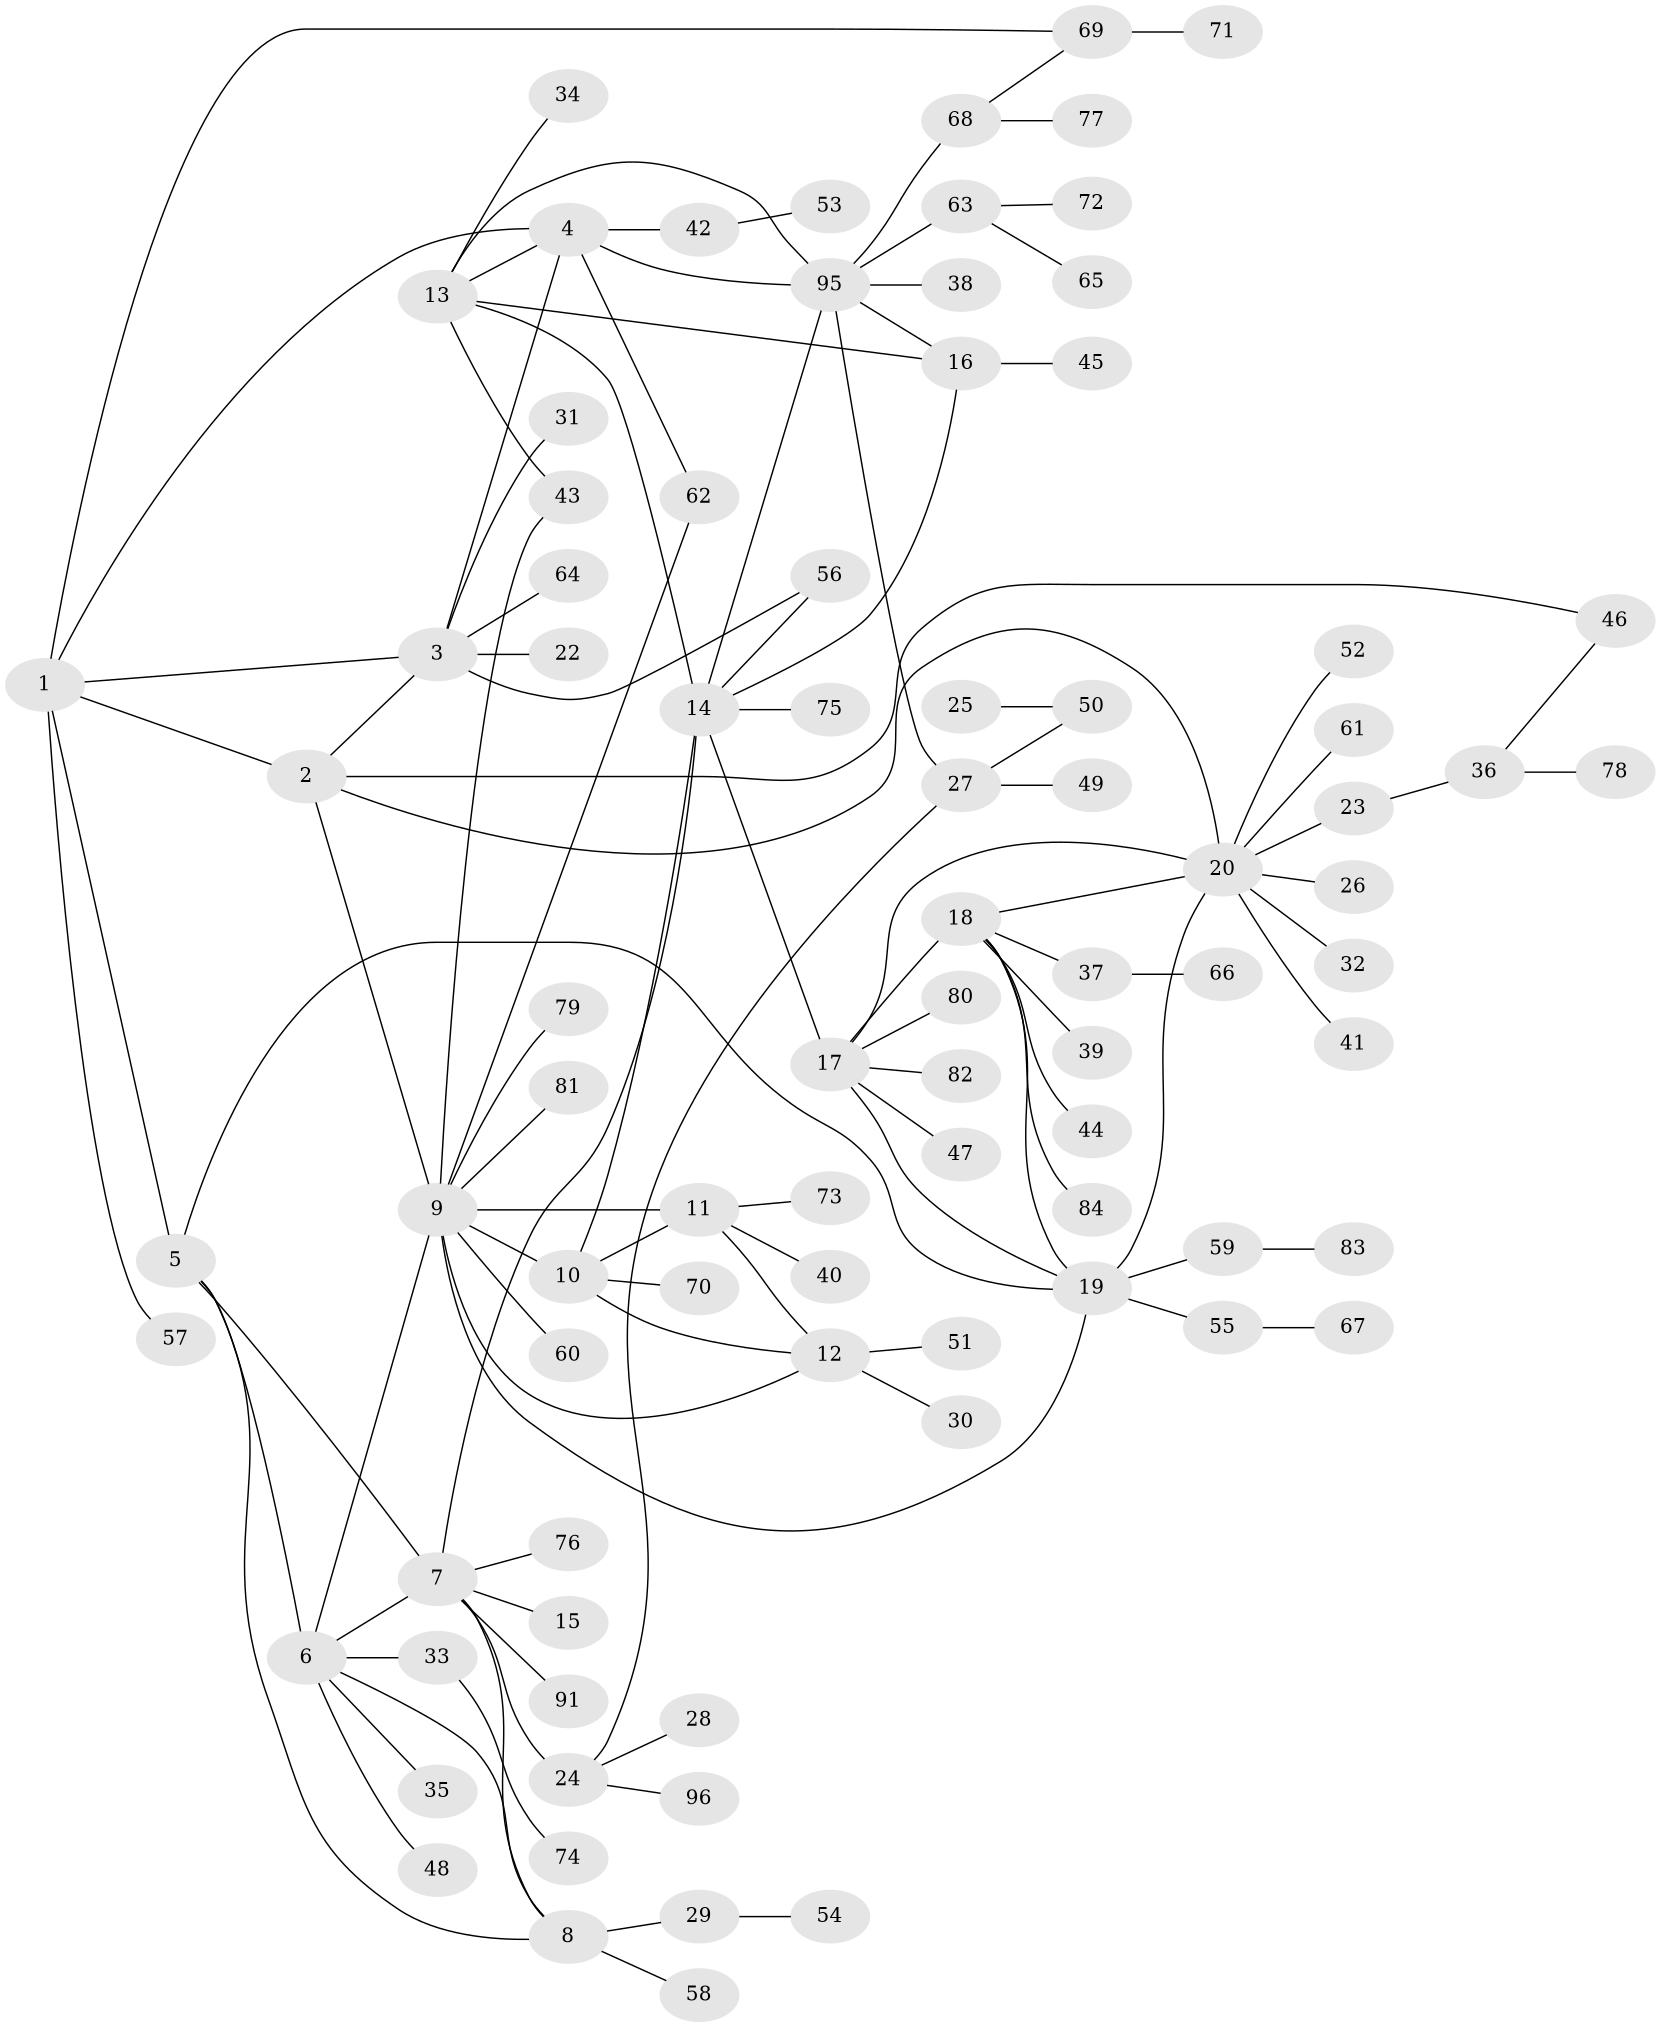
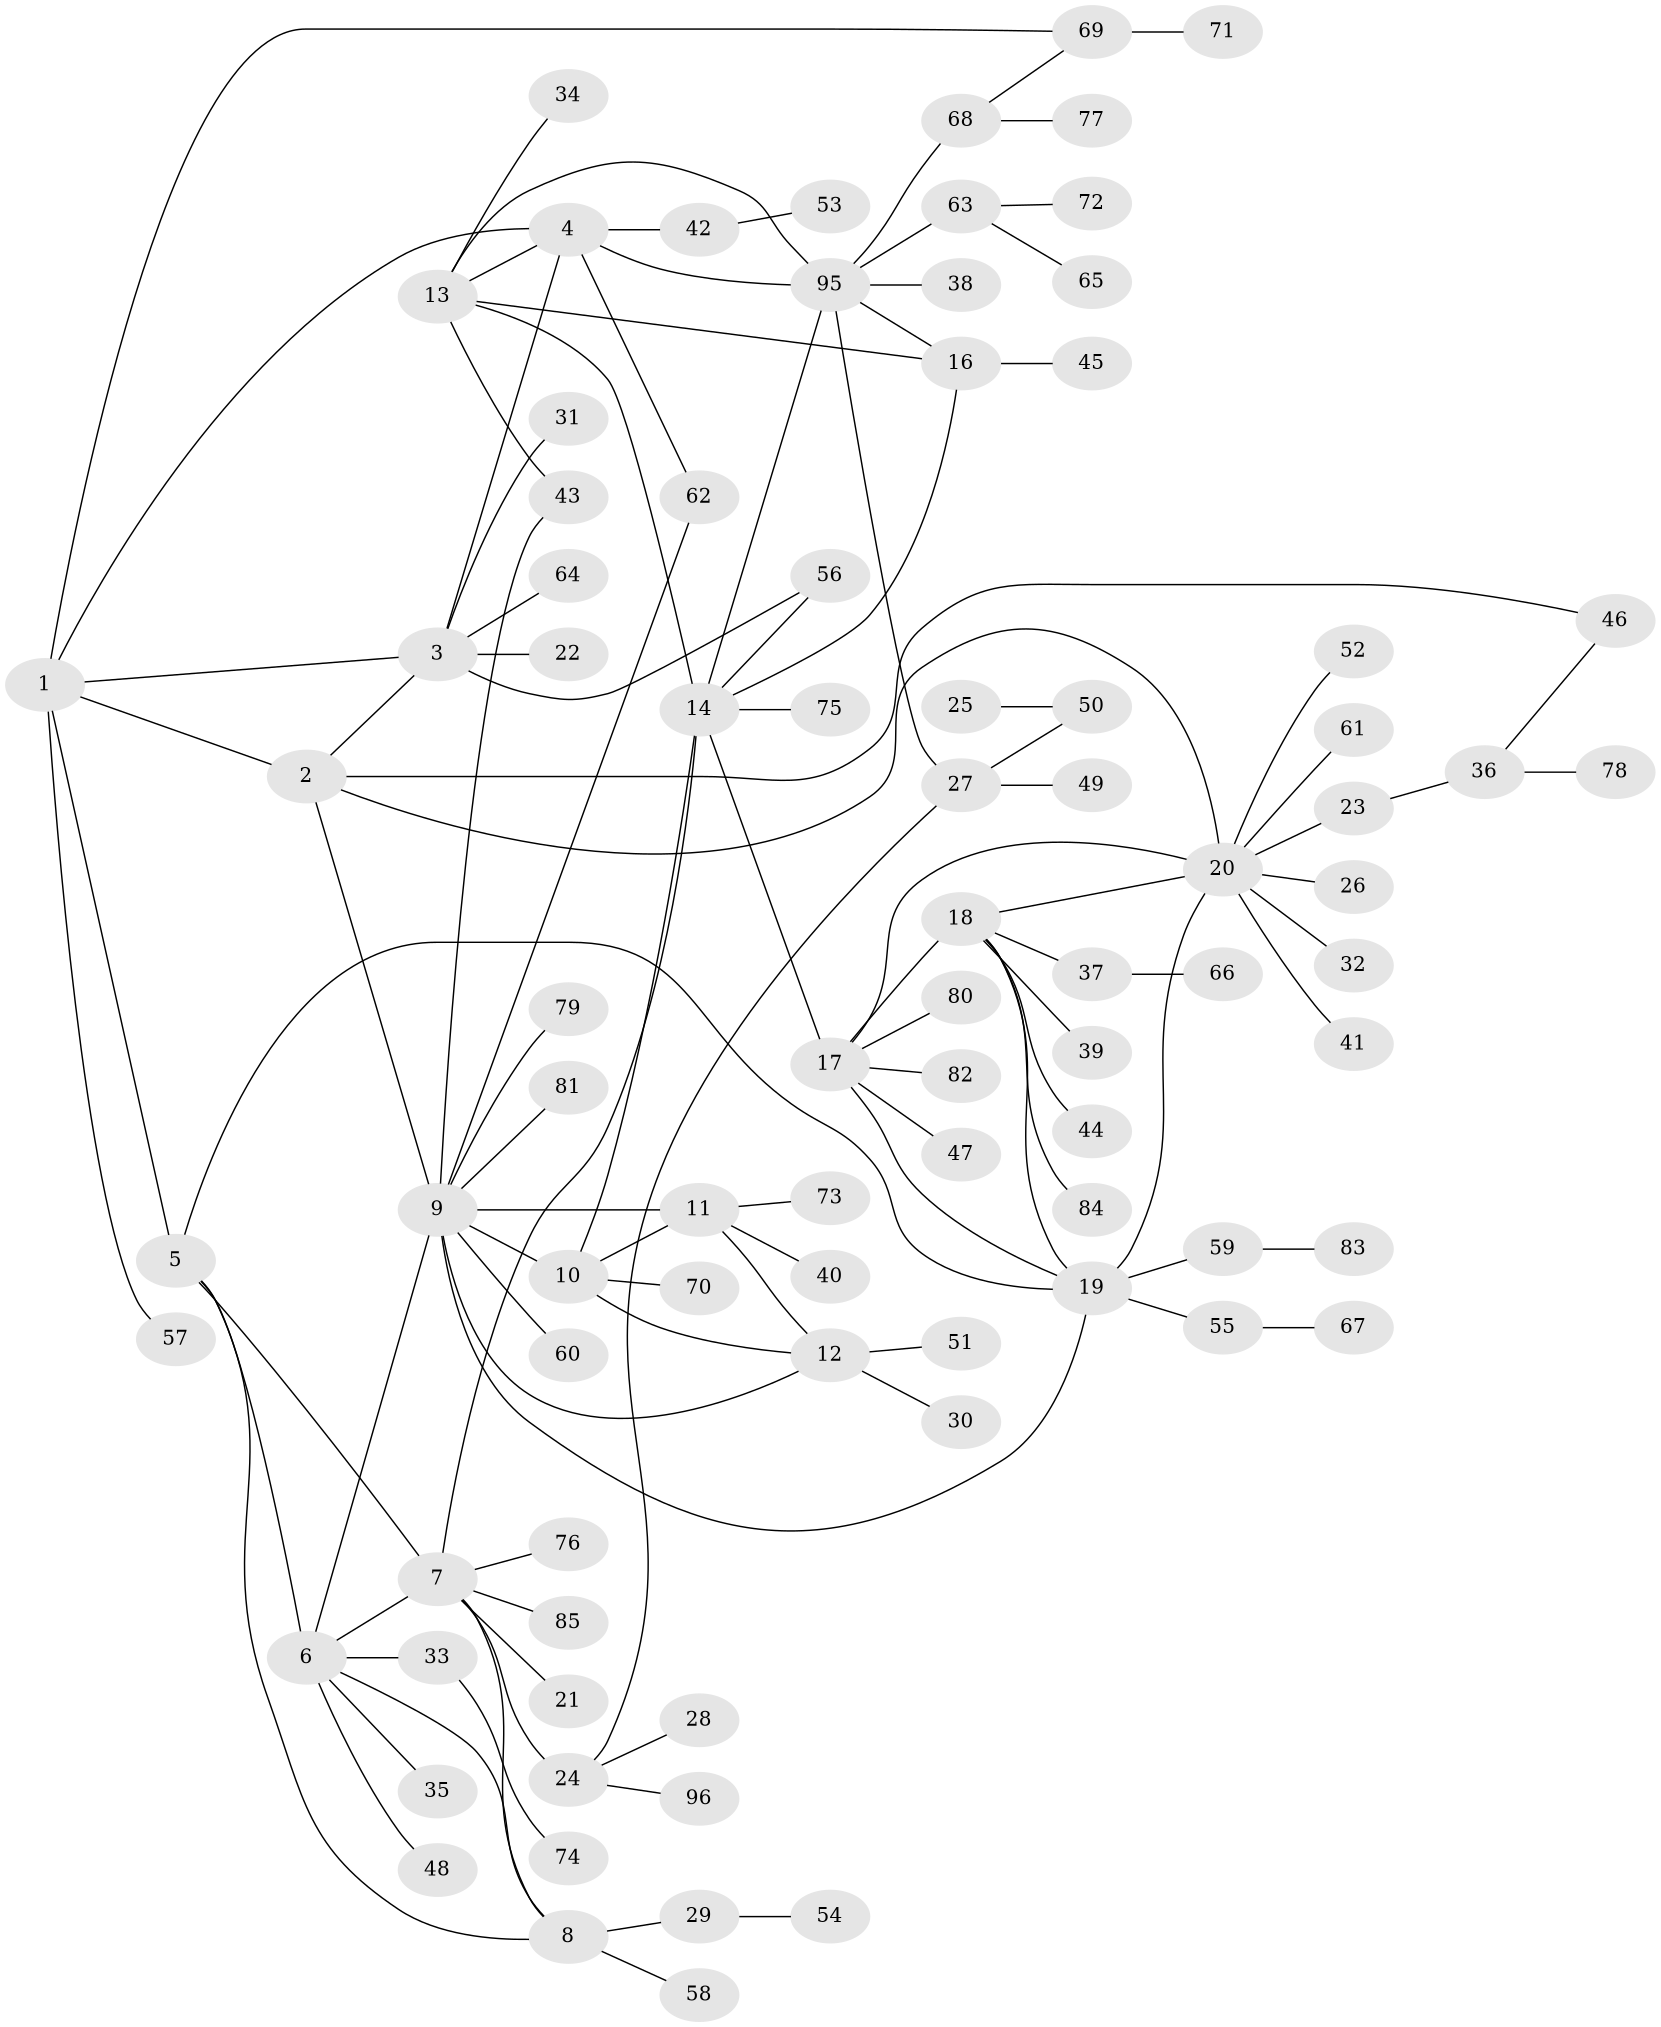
(569, 1623) -> (569, 1623)
(569, 1701) -> (569, 1701)
